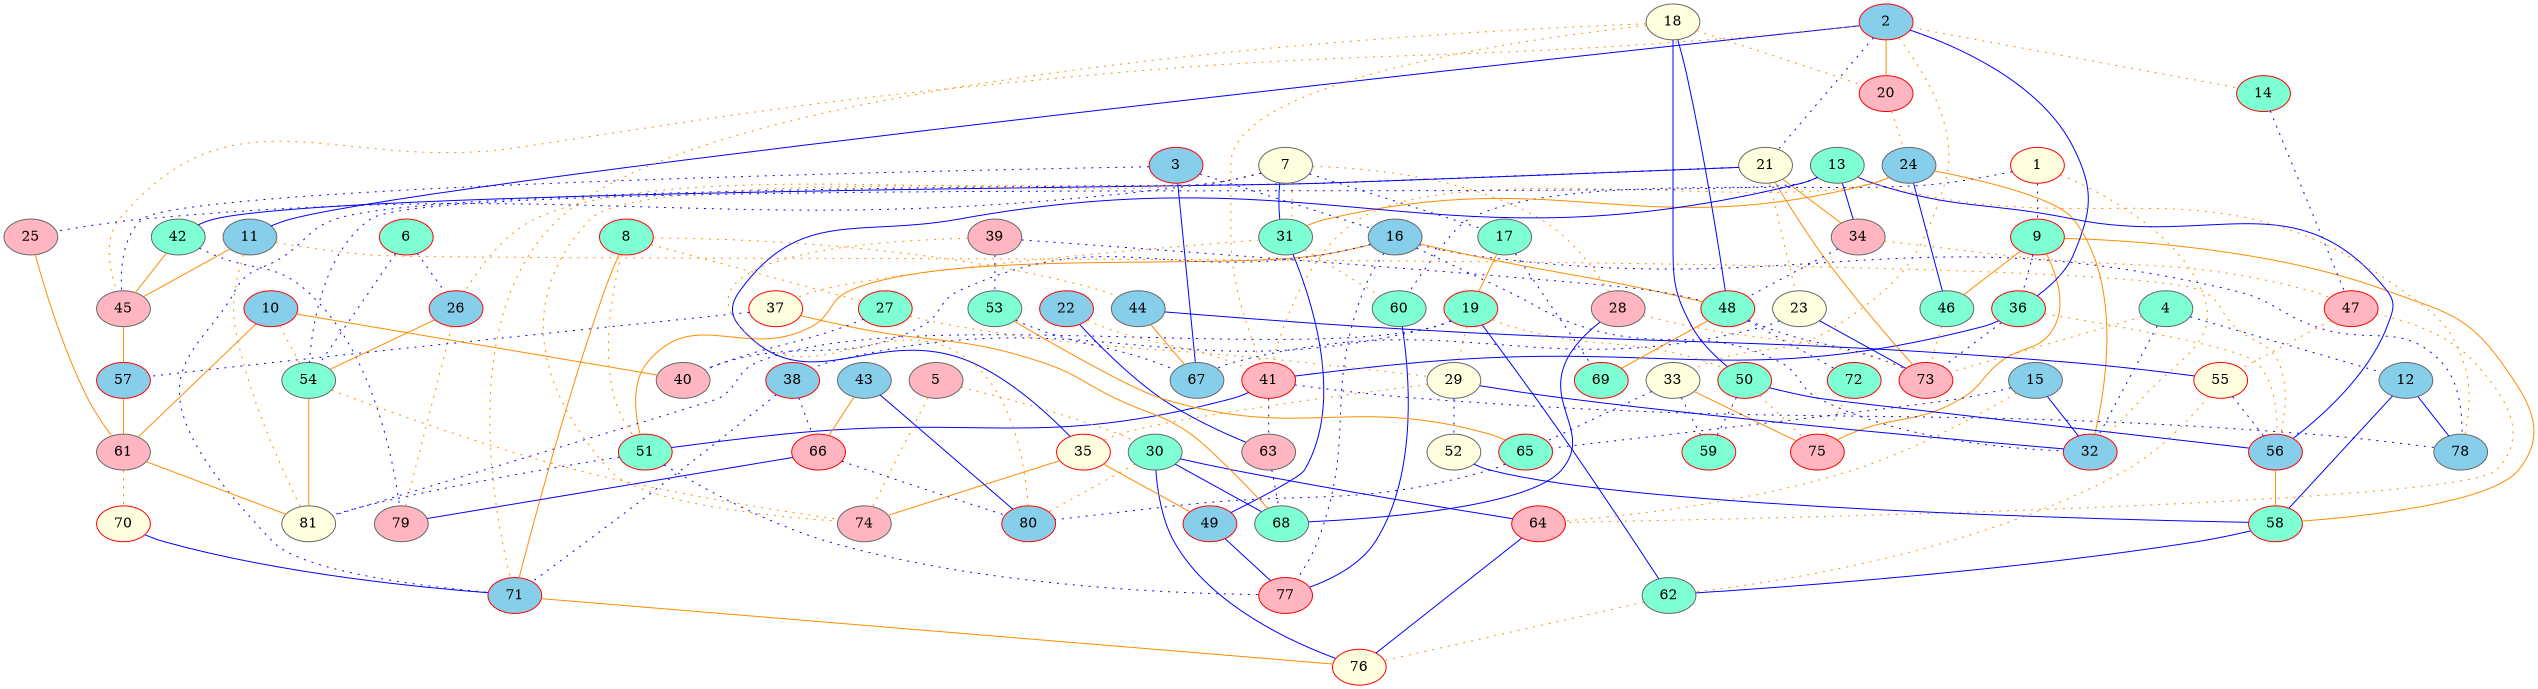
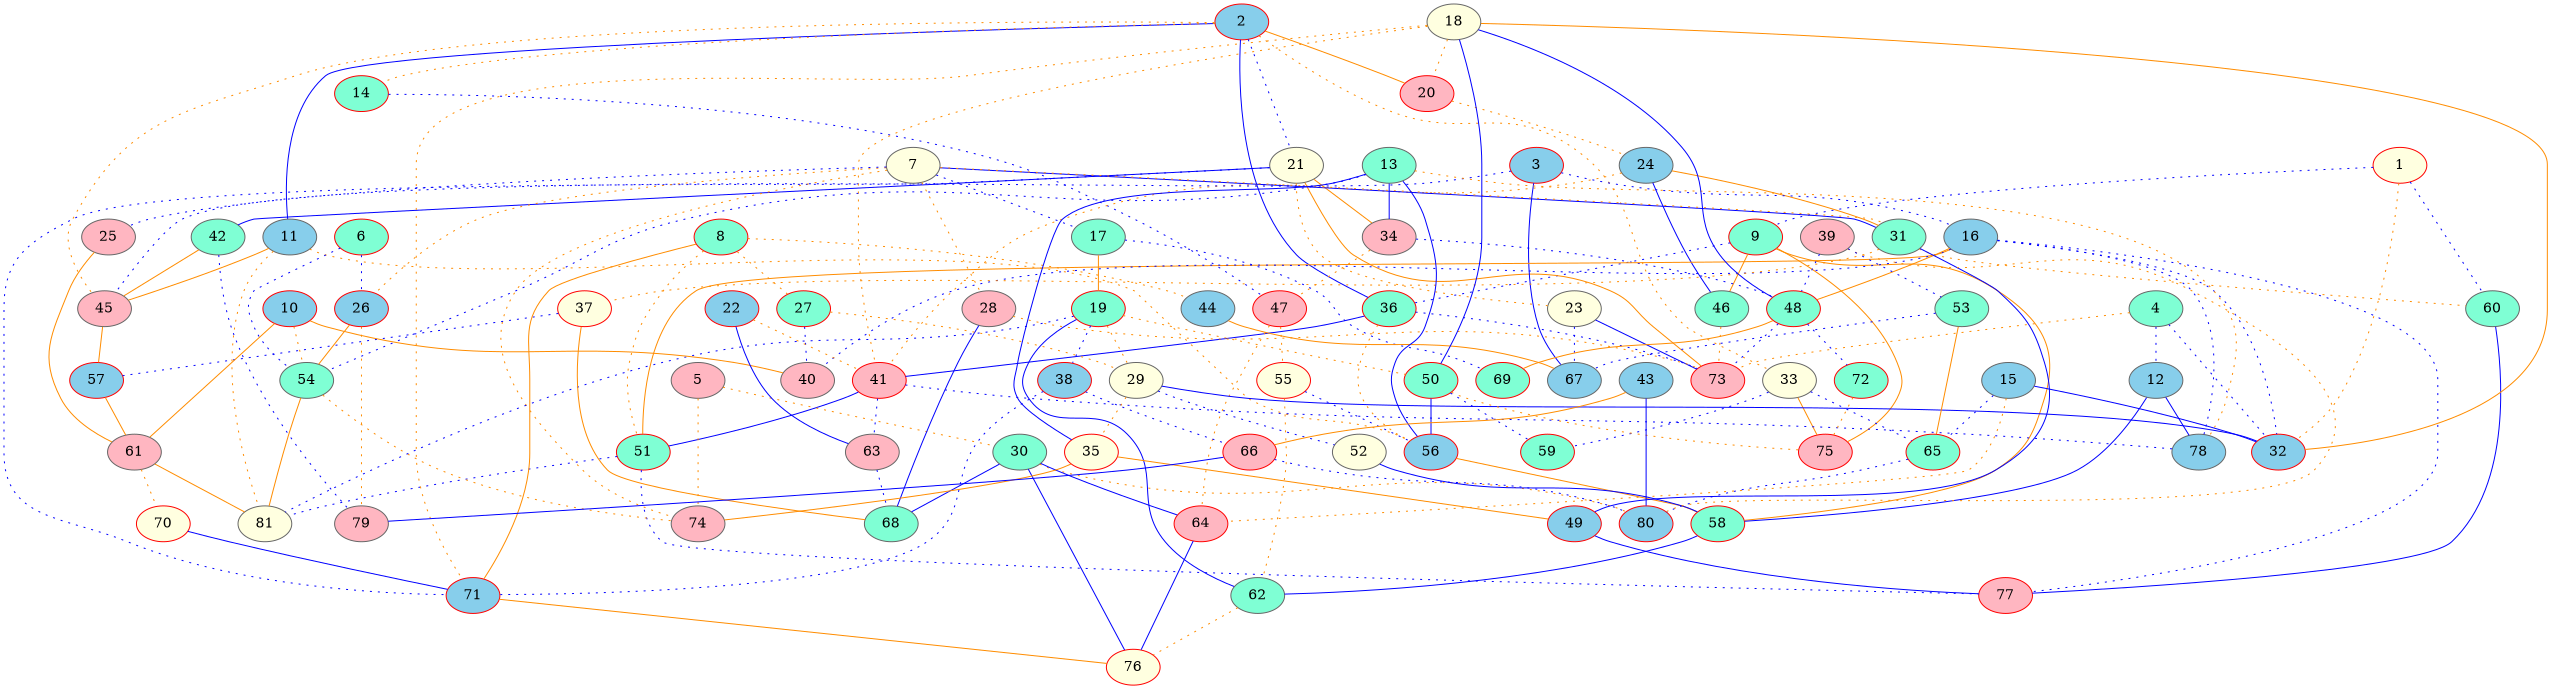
(2092, 252) -> (2249, 71)
(1757, 344) -> none
